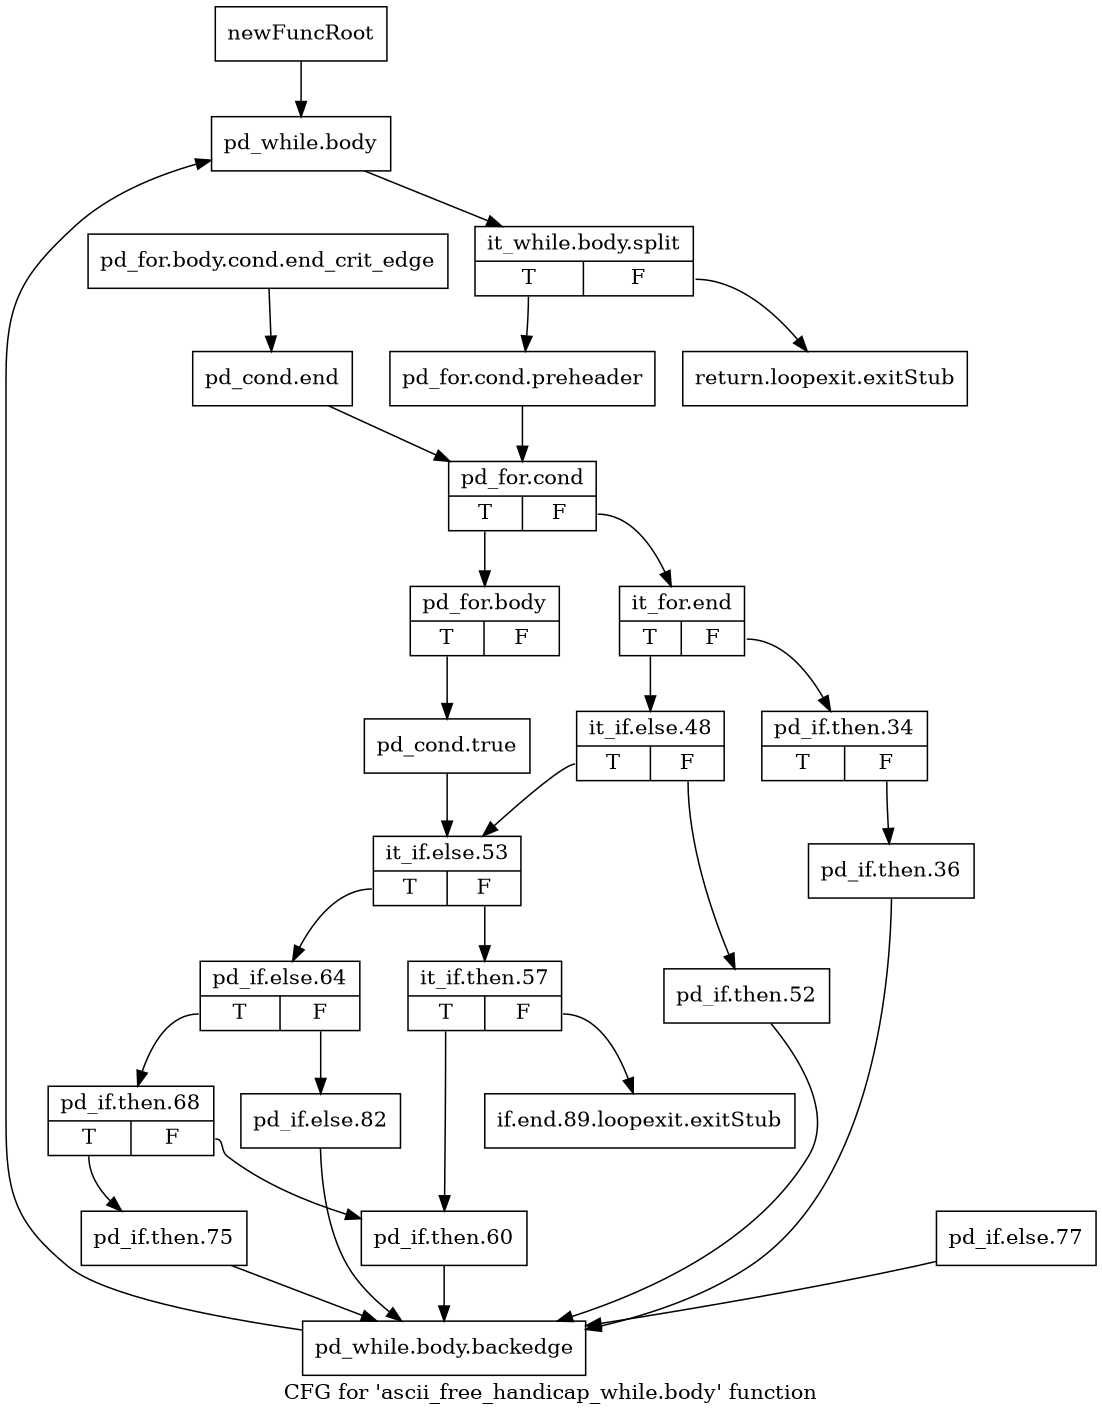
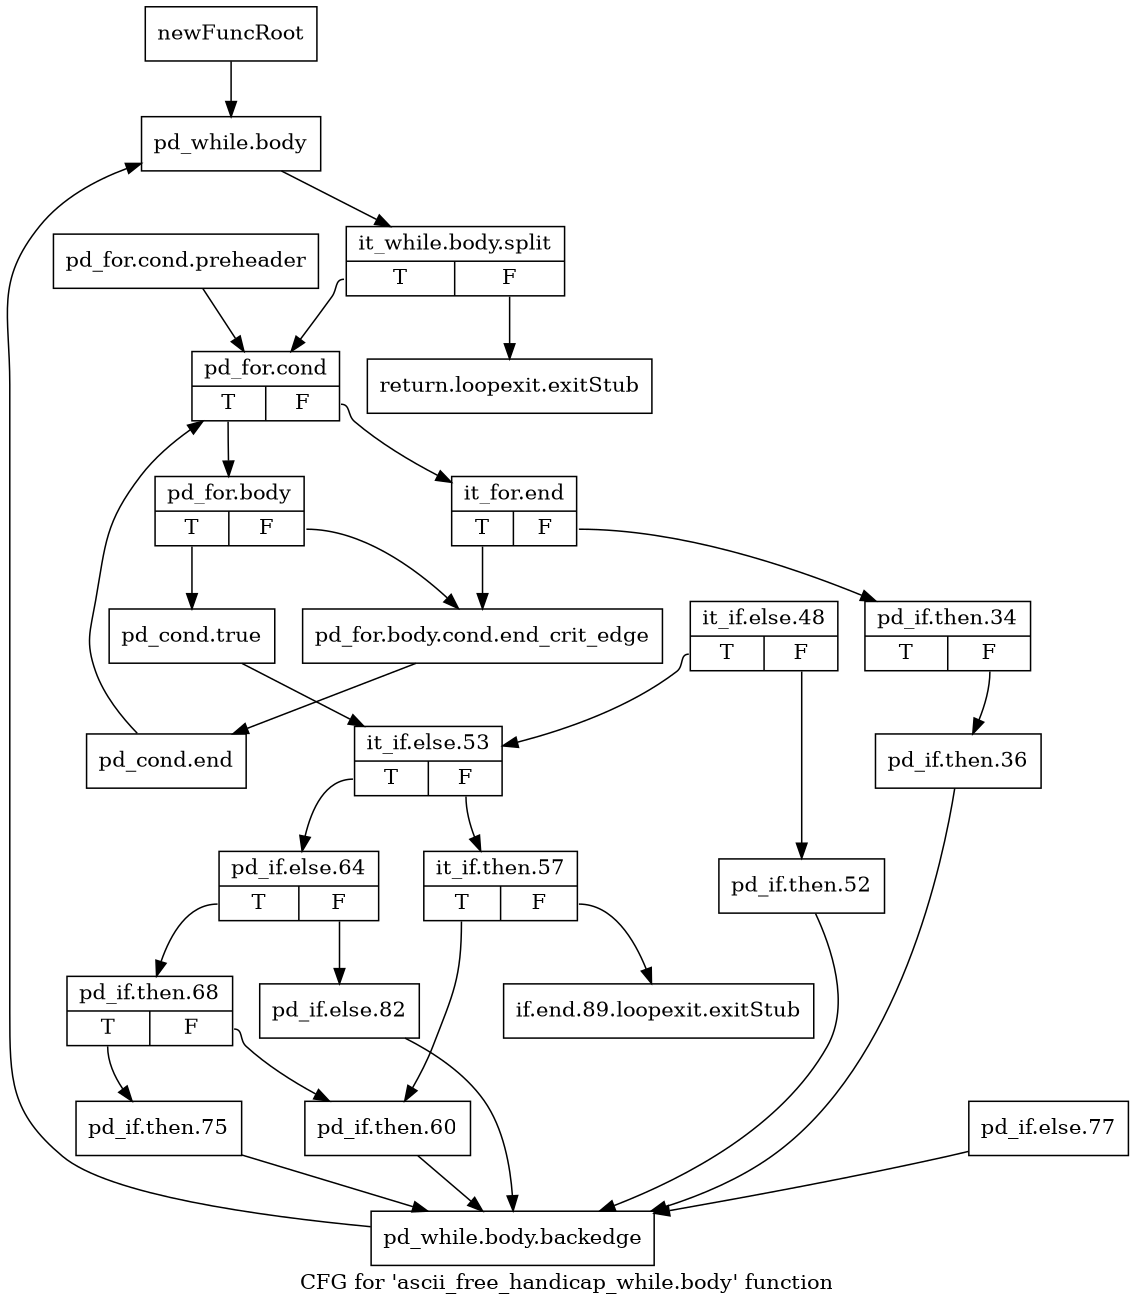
(528, 316) -> (323, 309)
none -> (383, 551)
(650, 676) -> (483, 570)
